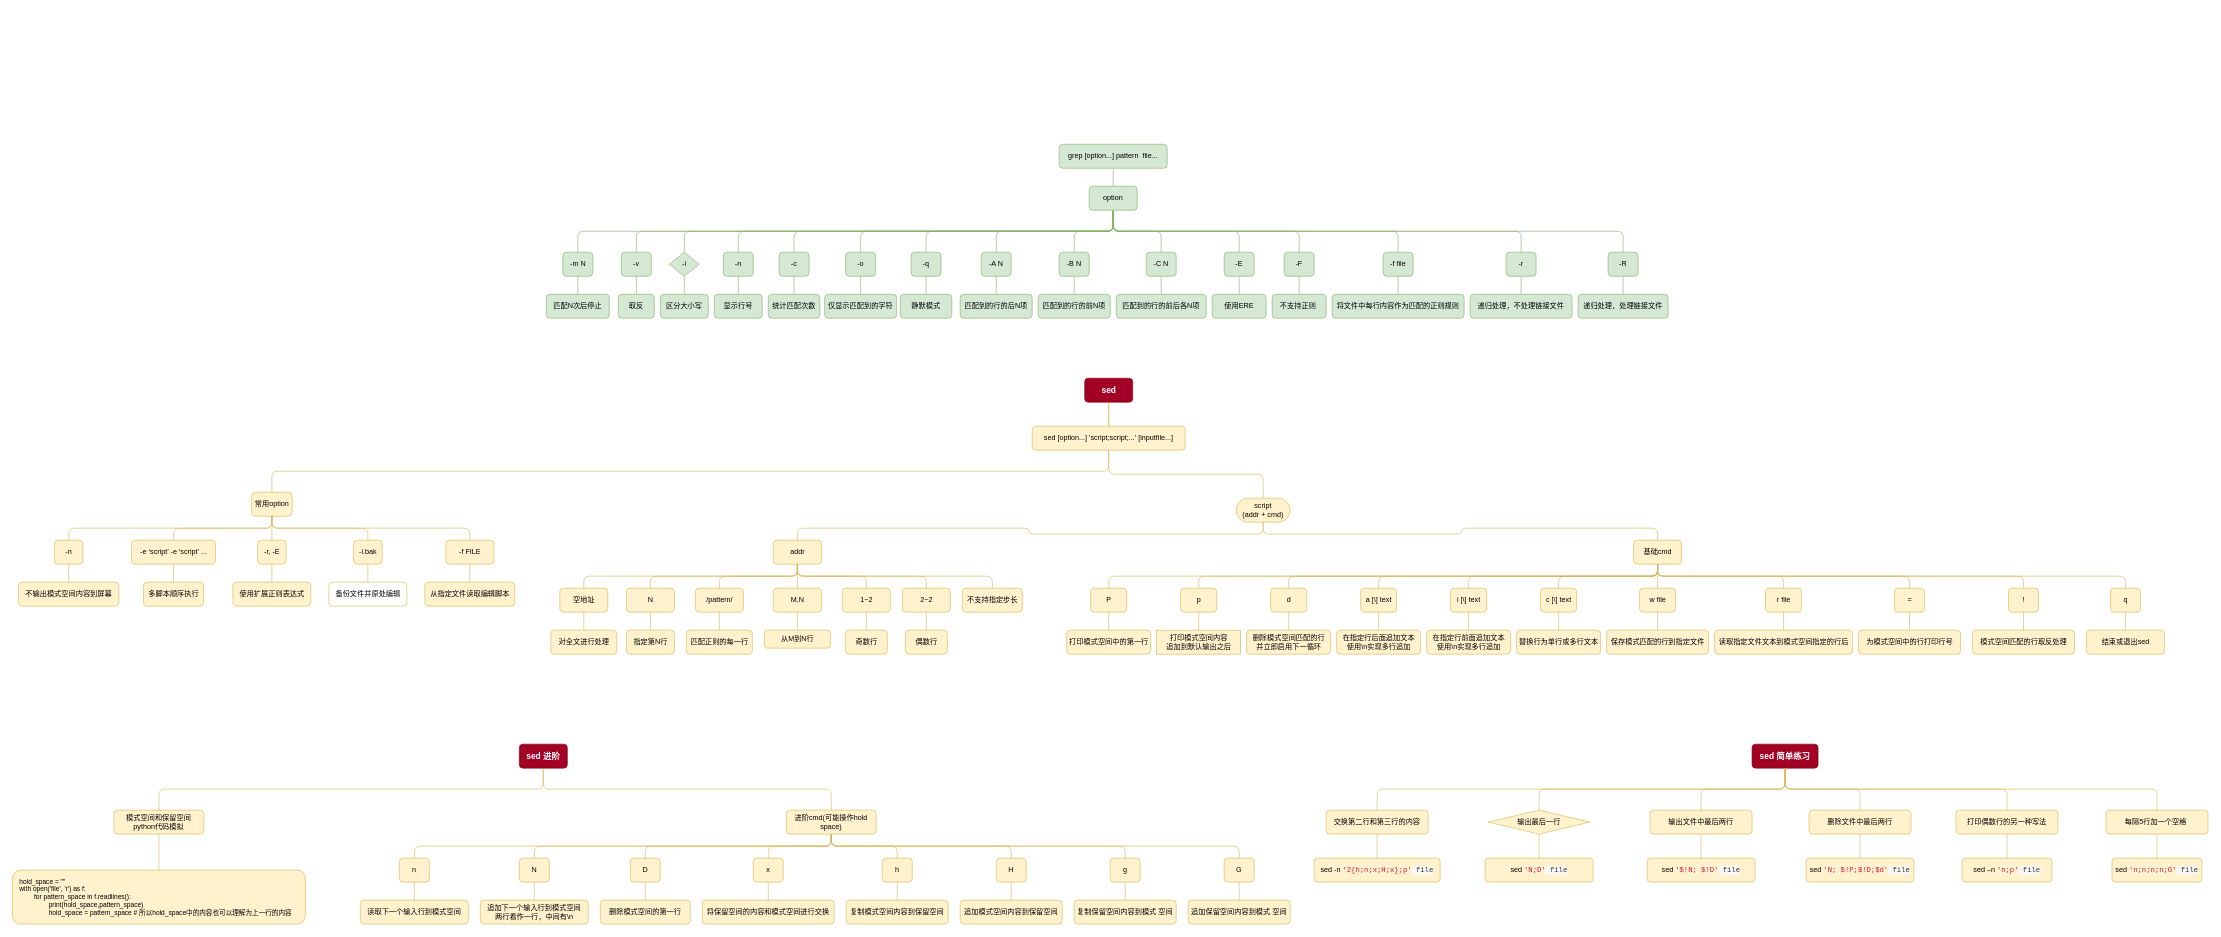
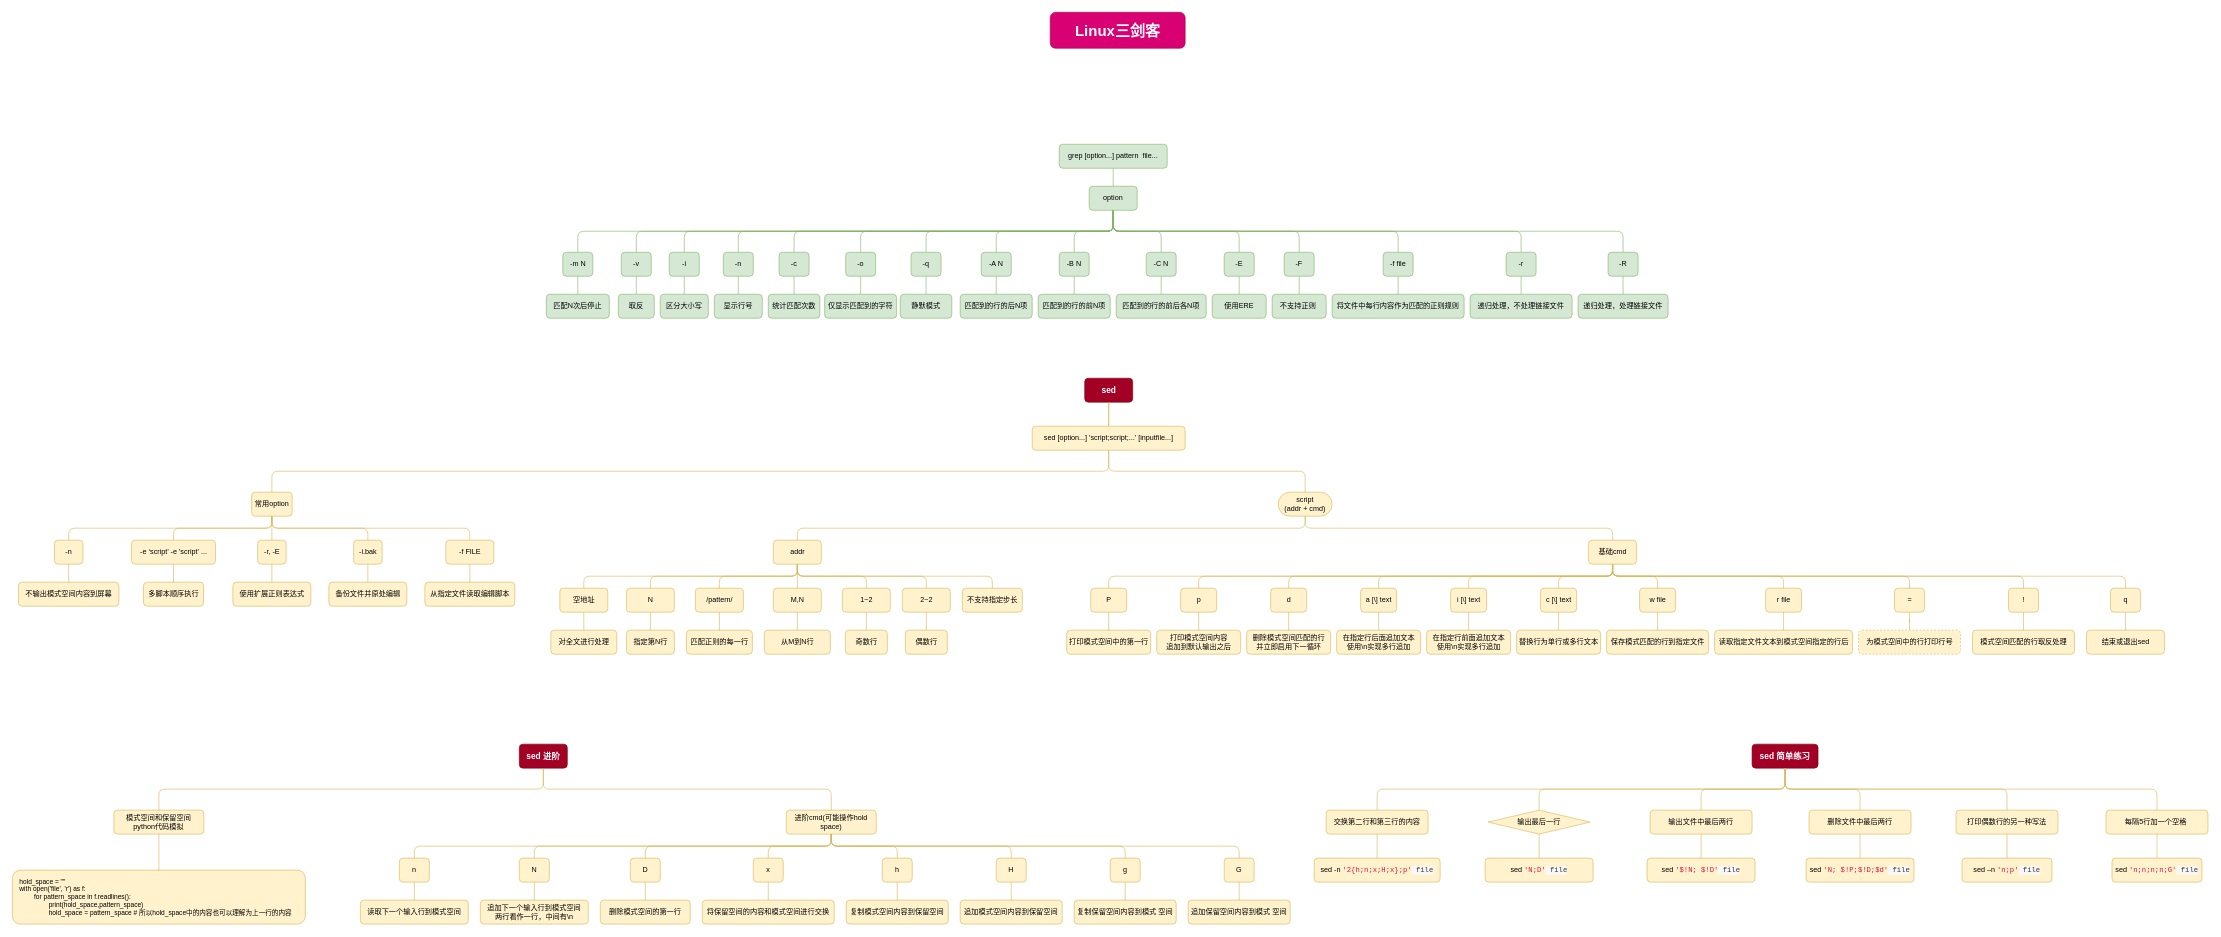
none -> (1118, 30)
(684, 264) -> (684, 264)
(1263, 510) -> (1305, 504)
(1658, 552) -> (1613, 552)
(368, 594) -> (368, 594)
(797, 639) -> (797, 642)
(1199, 642) -> (1199, 642)
(1910, 642) -> (1910, 642)
